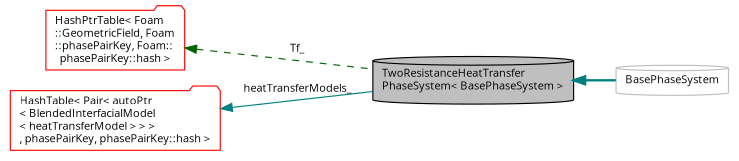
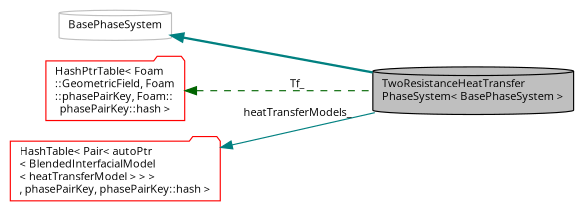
(600, 80) -> (278, 55)
